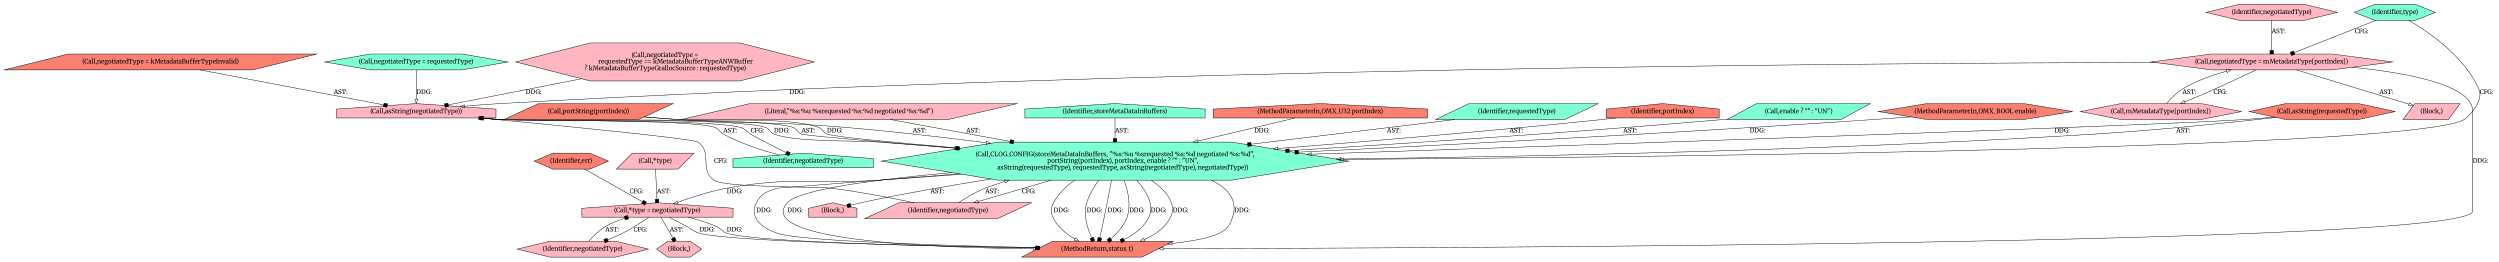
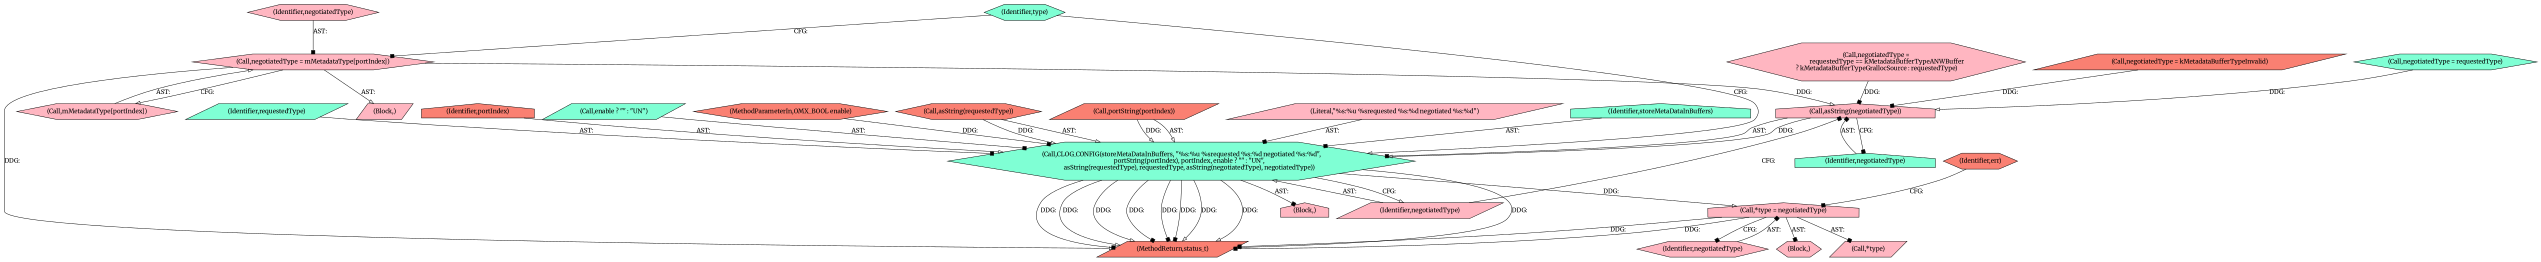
(341, 92) -> (2011, 92)
(1320, 112) -> none
(656, 184) -> (1822, 228)
